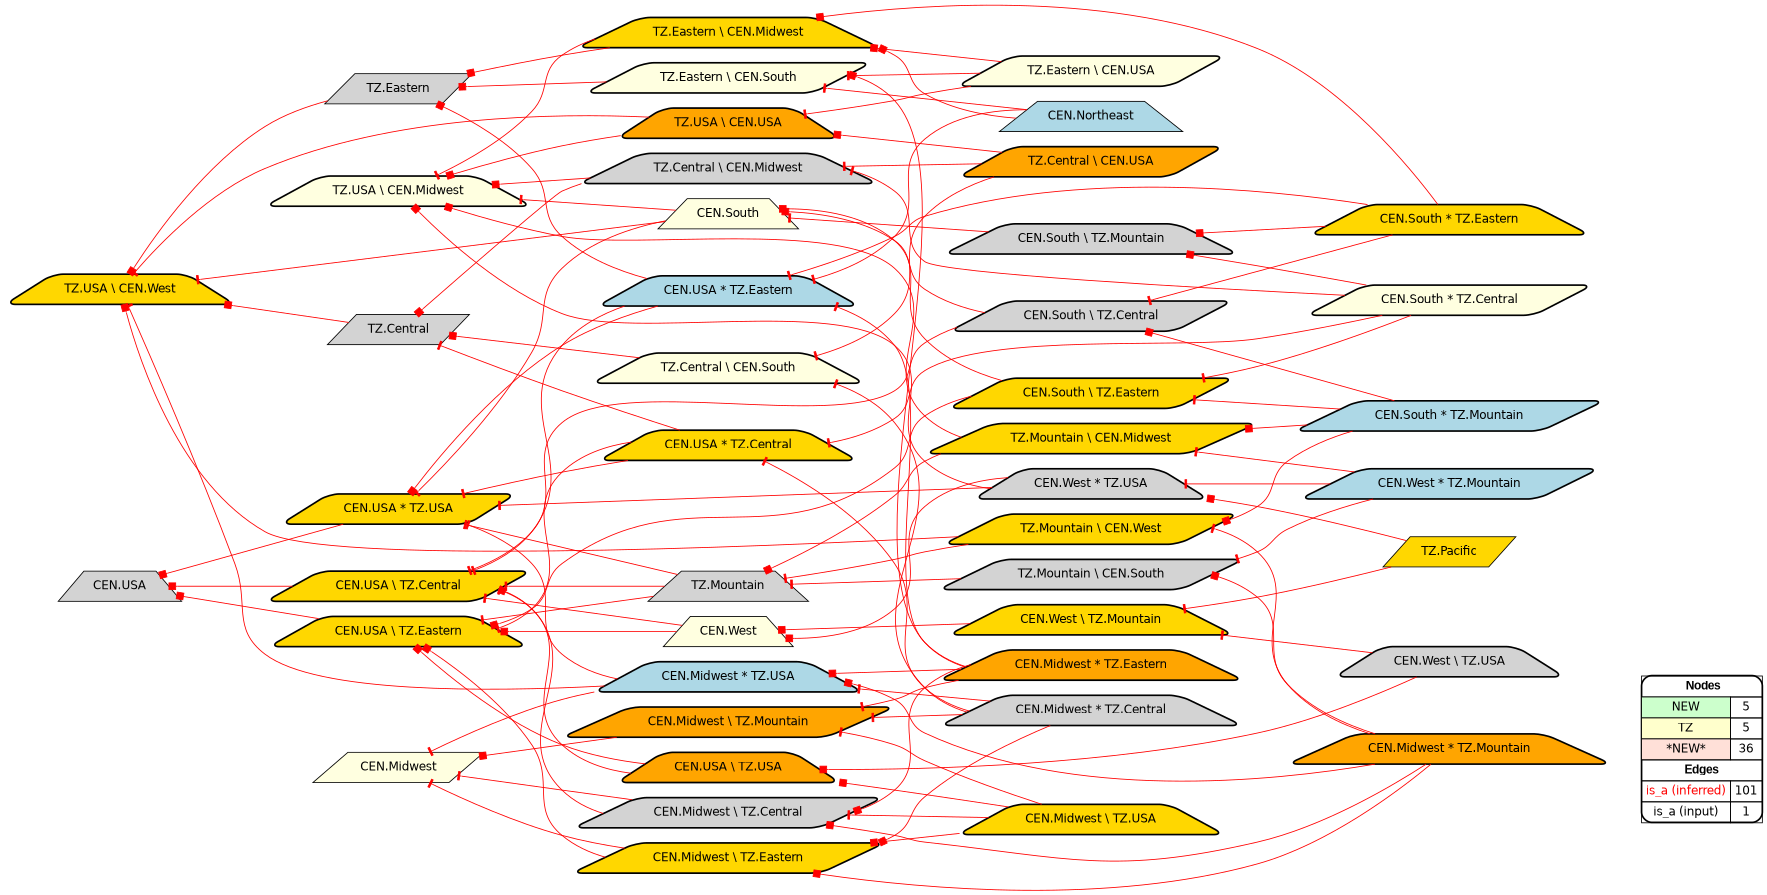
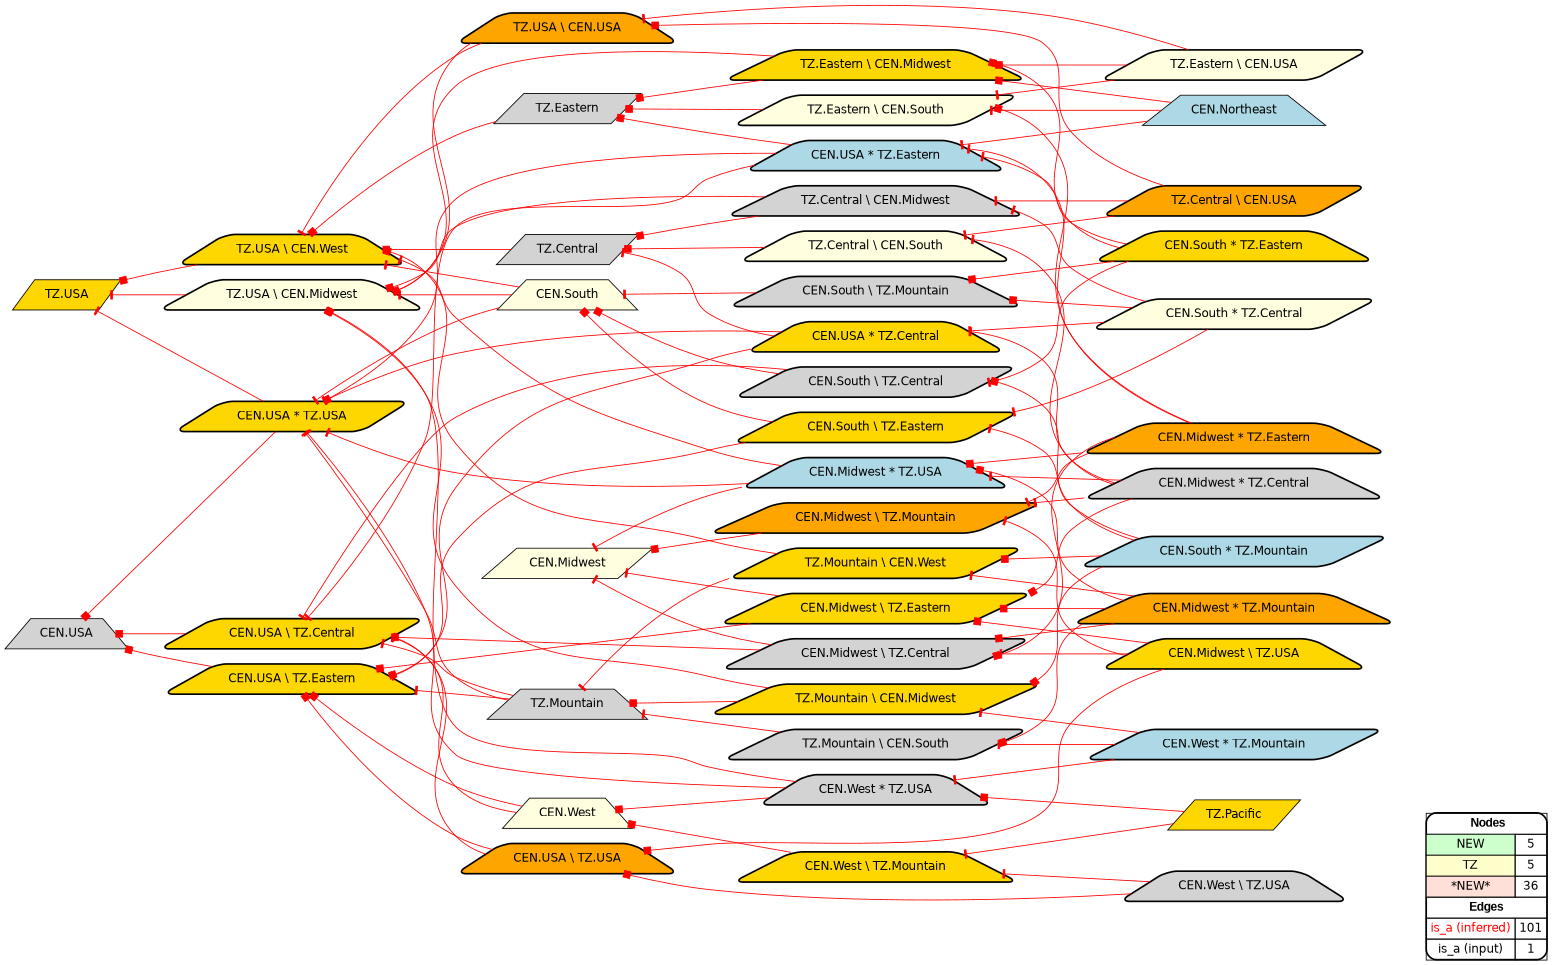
none -> (67, 295)
